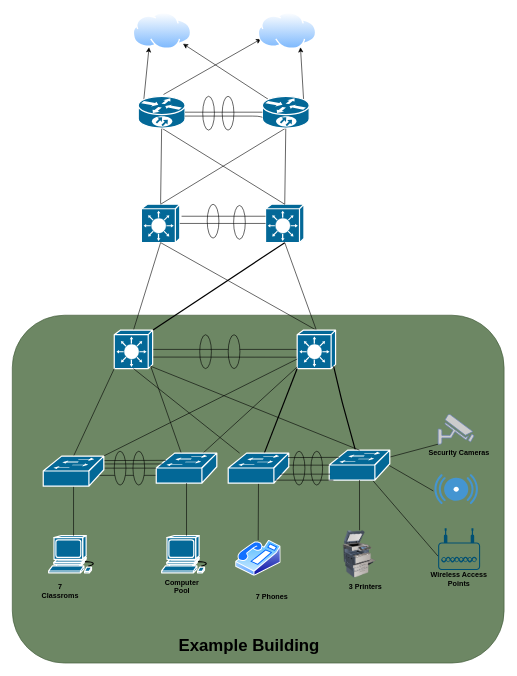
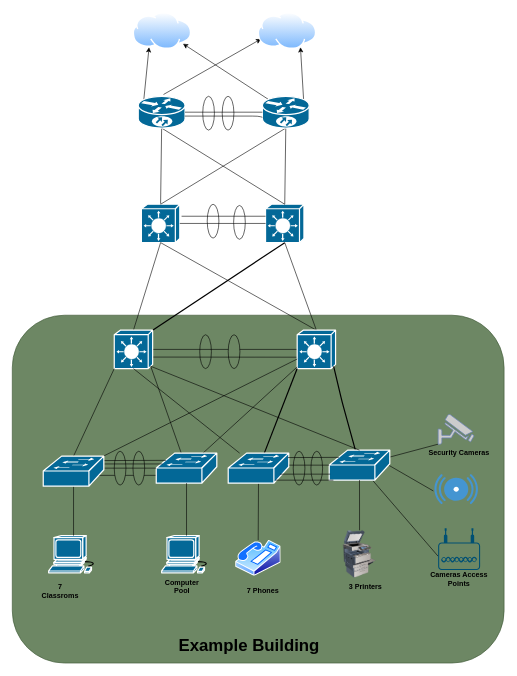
(459, 579) -> (459, 579)
(272, 597) -> (263, 591)
